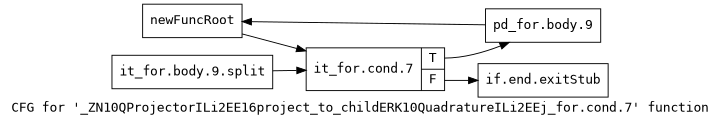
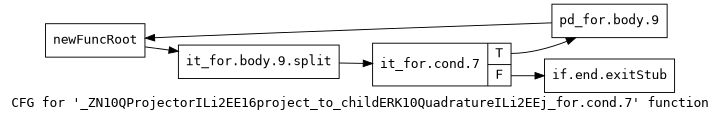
(269, 41) -> (157, 48)
